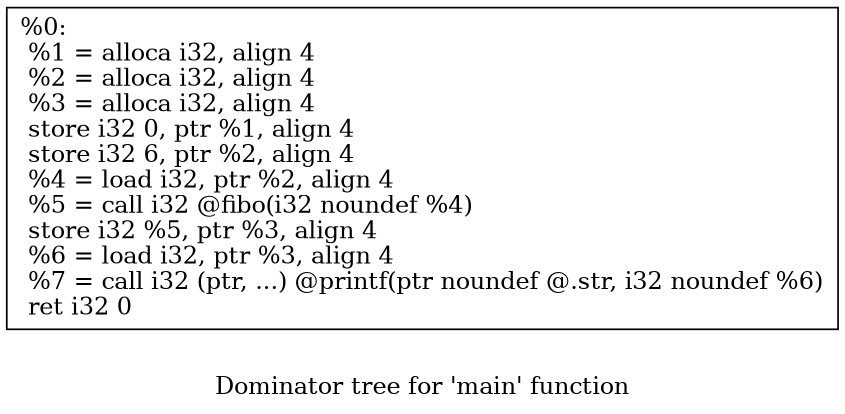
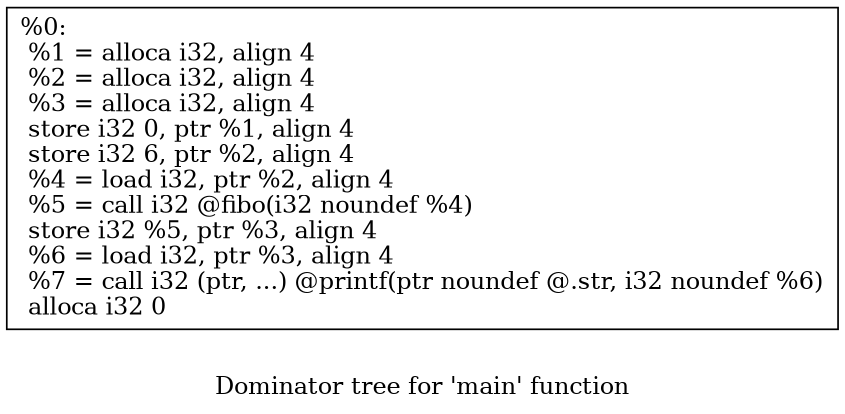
(77, 307) -> (94, 307)
